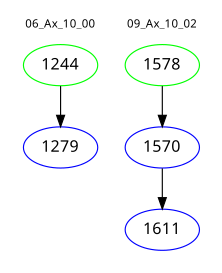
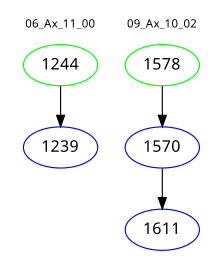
(61, 25) -> (61, 25)
(61, 147) -> (61, 147)
